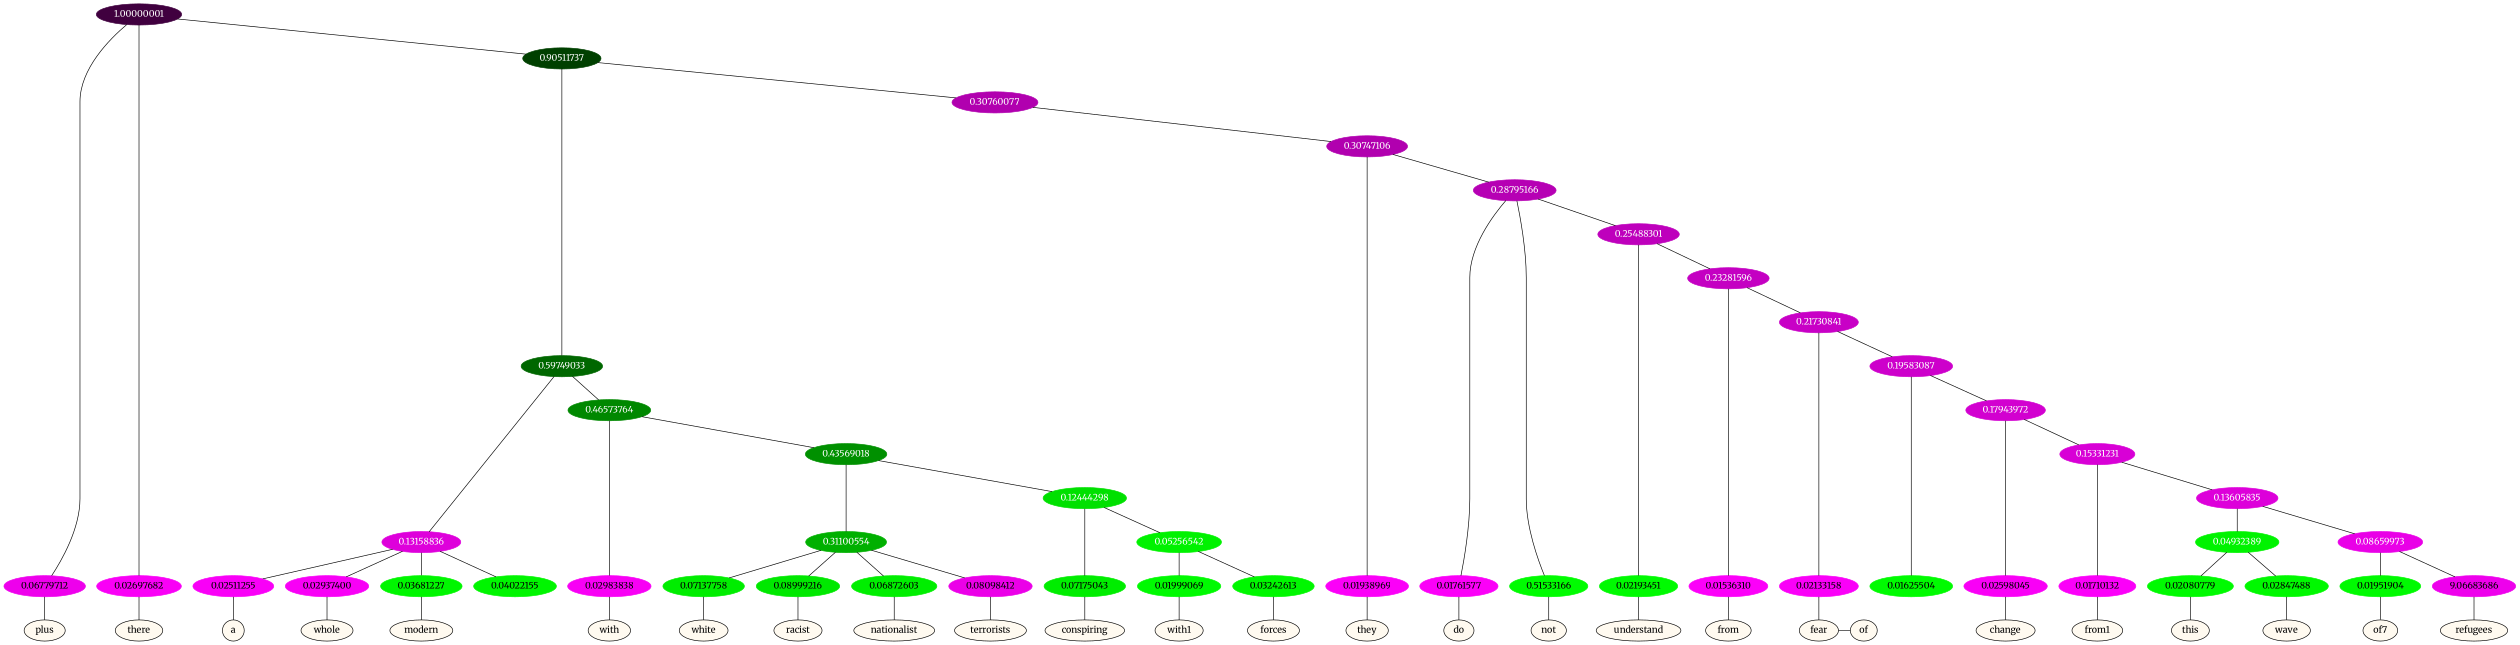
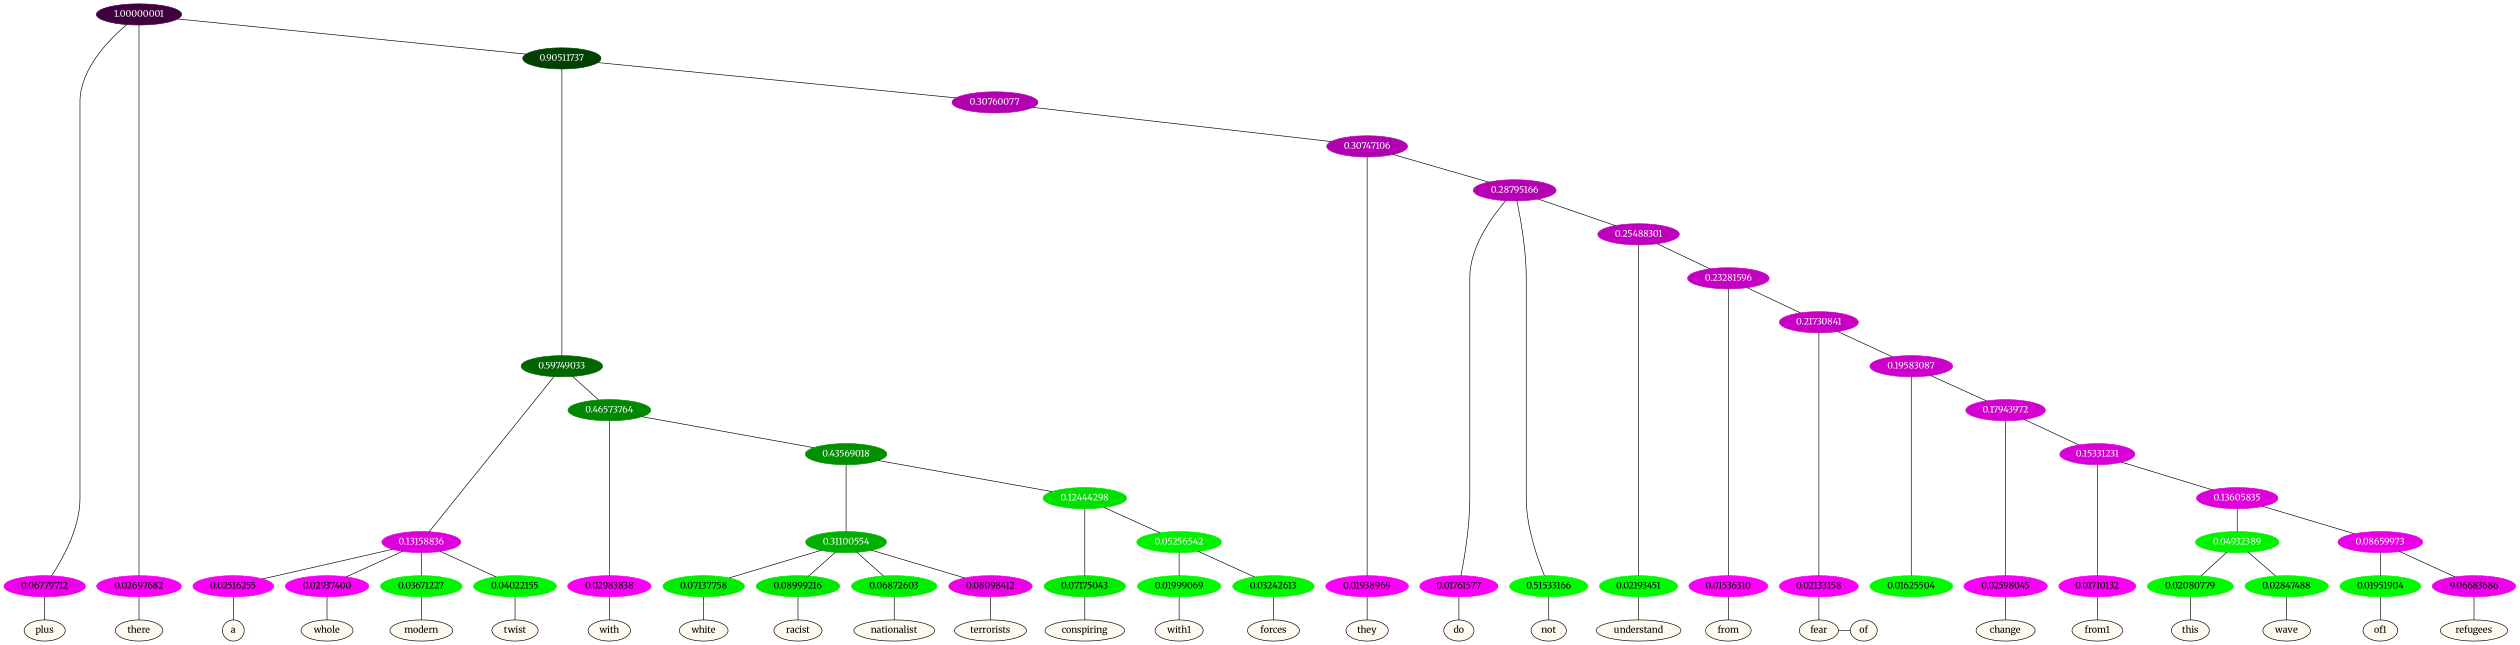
(233, 586) -> (233, 586)
(421, 586) -> (421, 586)
none -> (515, 630)
(2380, 630) -> (2380, 630)
